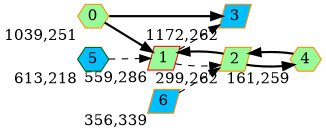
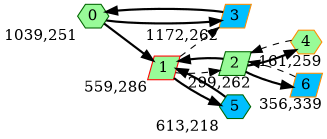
none -> (170, 9)
(93, 16) -> (93, 16)
(277, 52) -> (276, 44)
(124, 59) -> (207, 84)
(235, 59) -> (235, 64)
none -> (263, 79)
none -> (192, 90)
